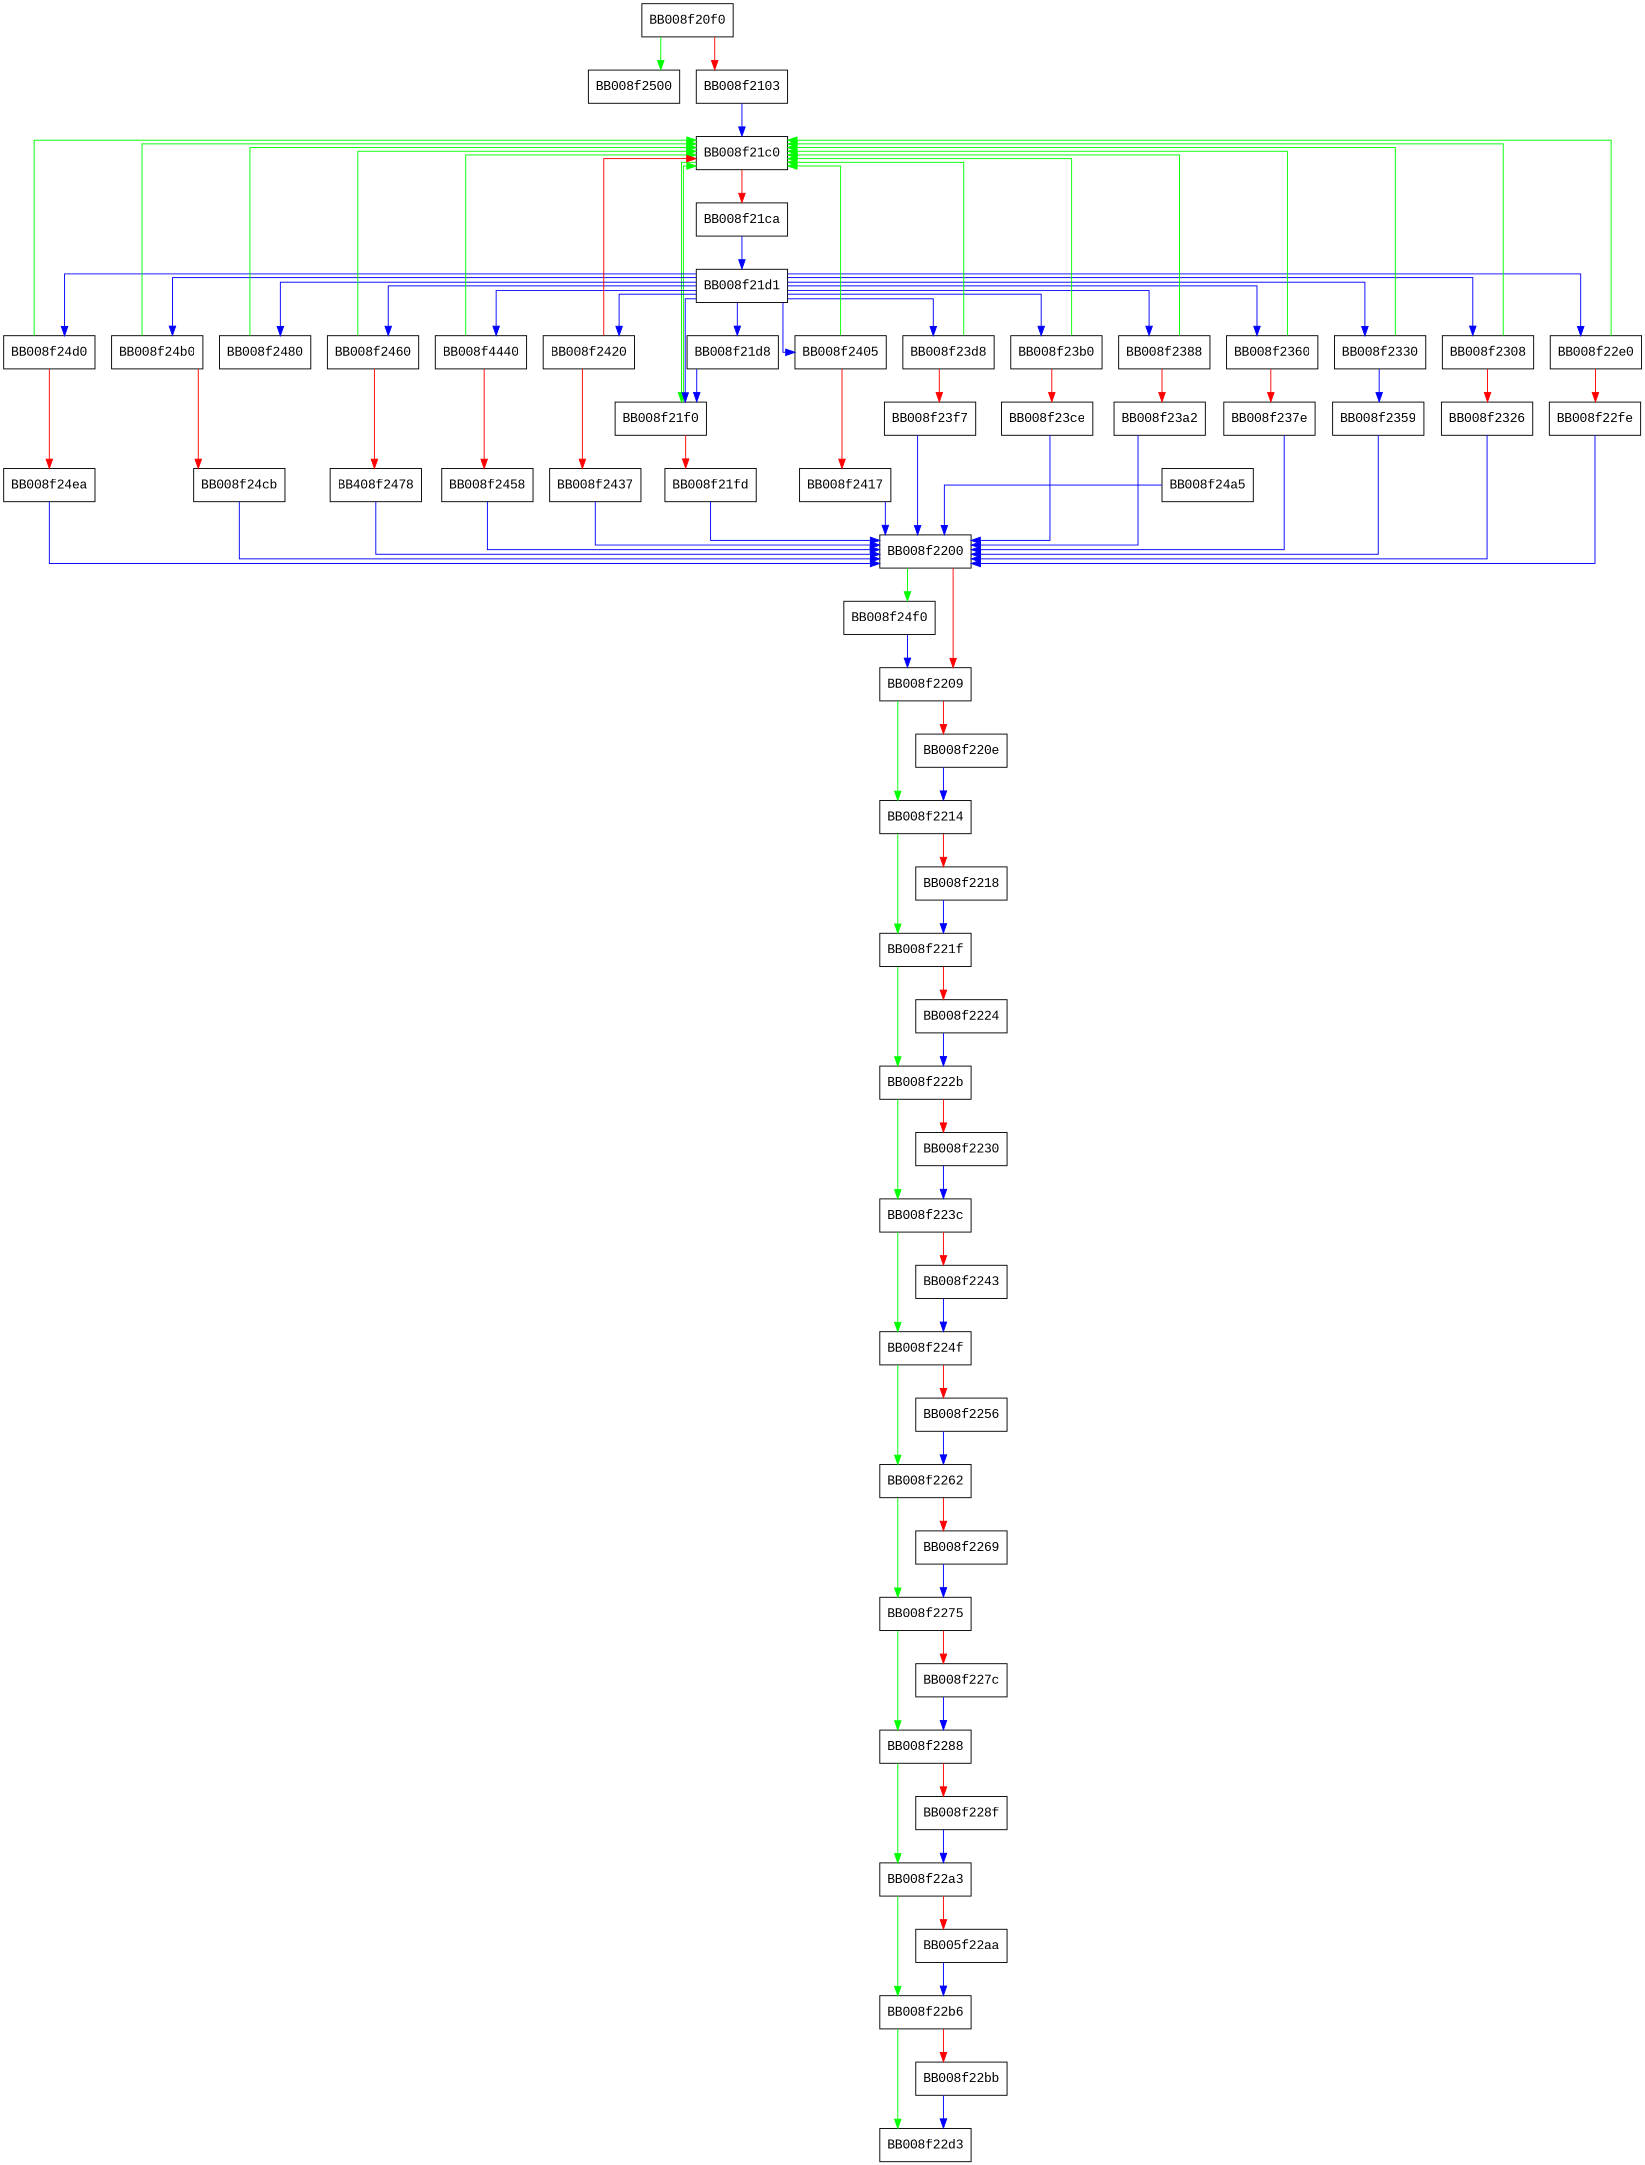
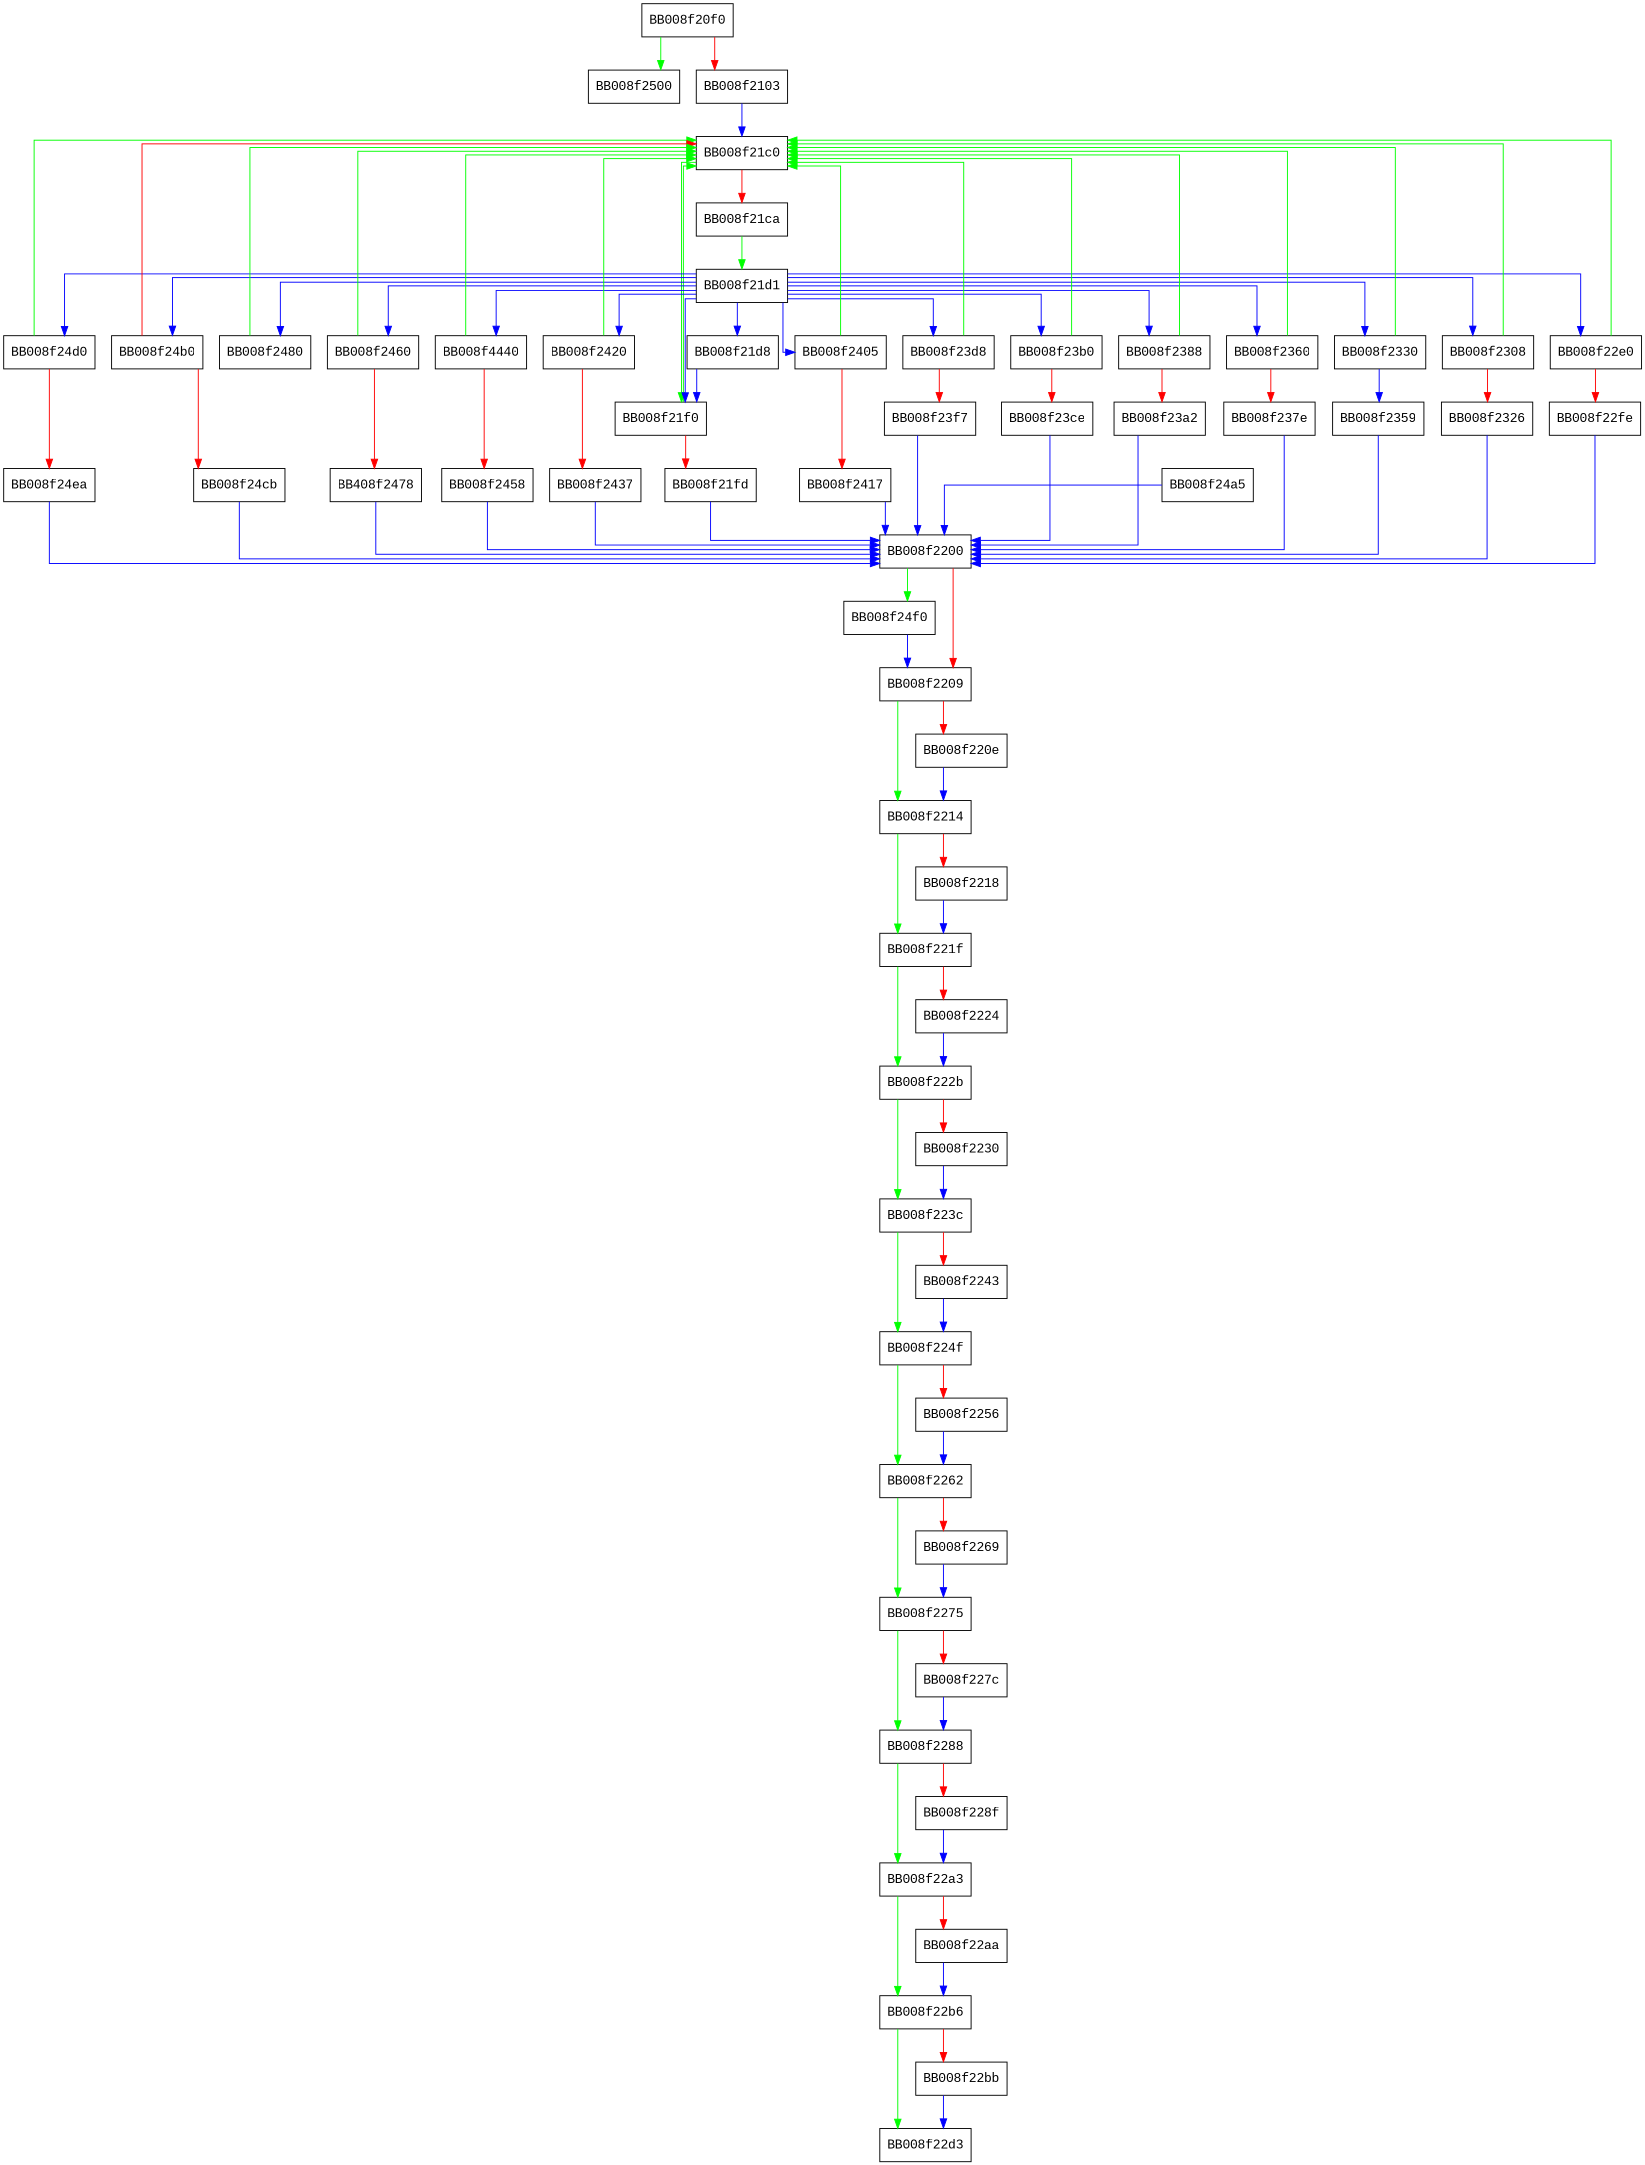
(142, 151) -> (142, 151)
(604, 206) -> (604, 206)
(742, 248) -> (742, 248)
(961, 1946) -> (961, 1946)
